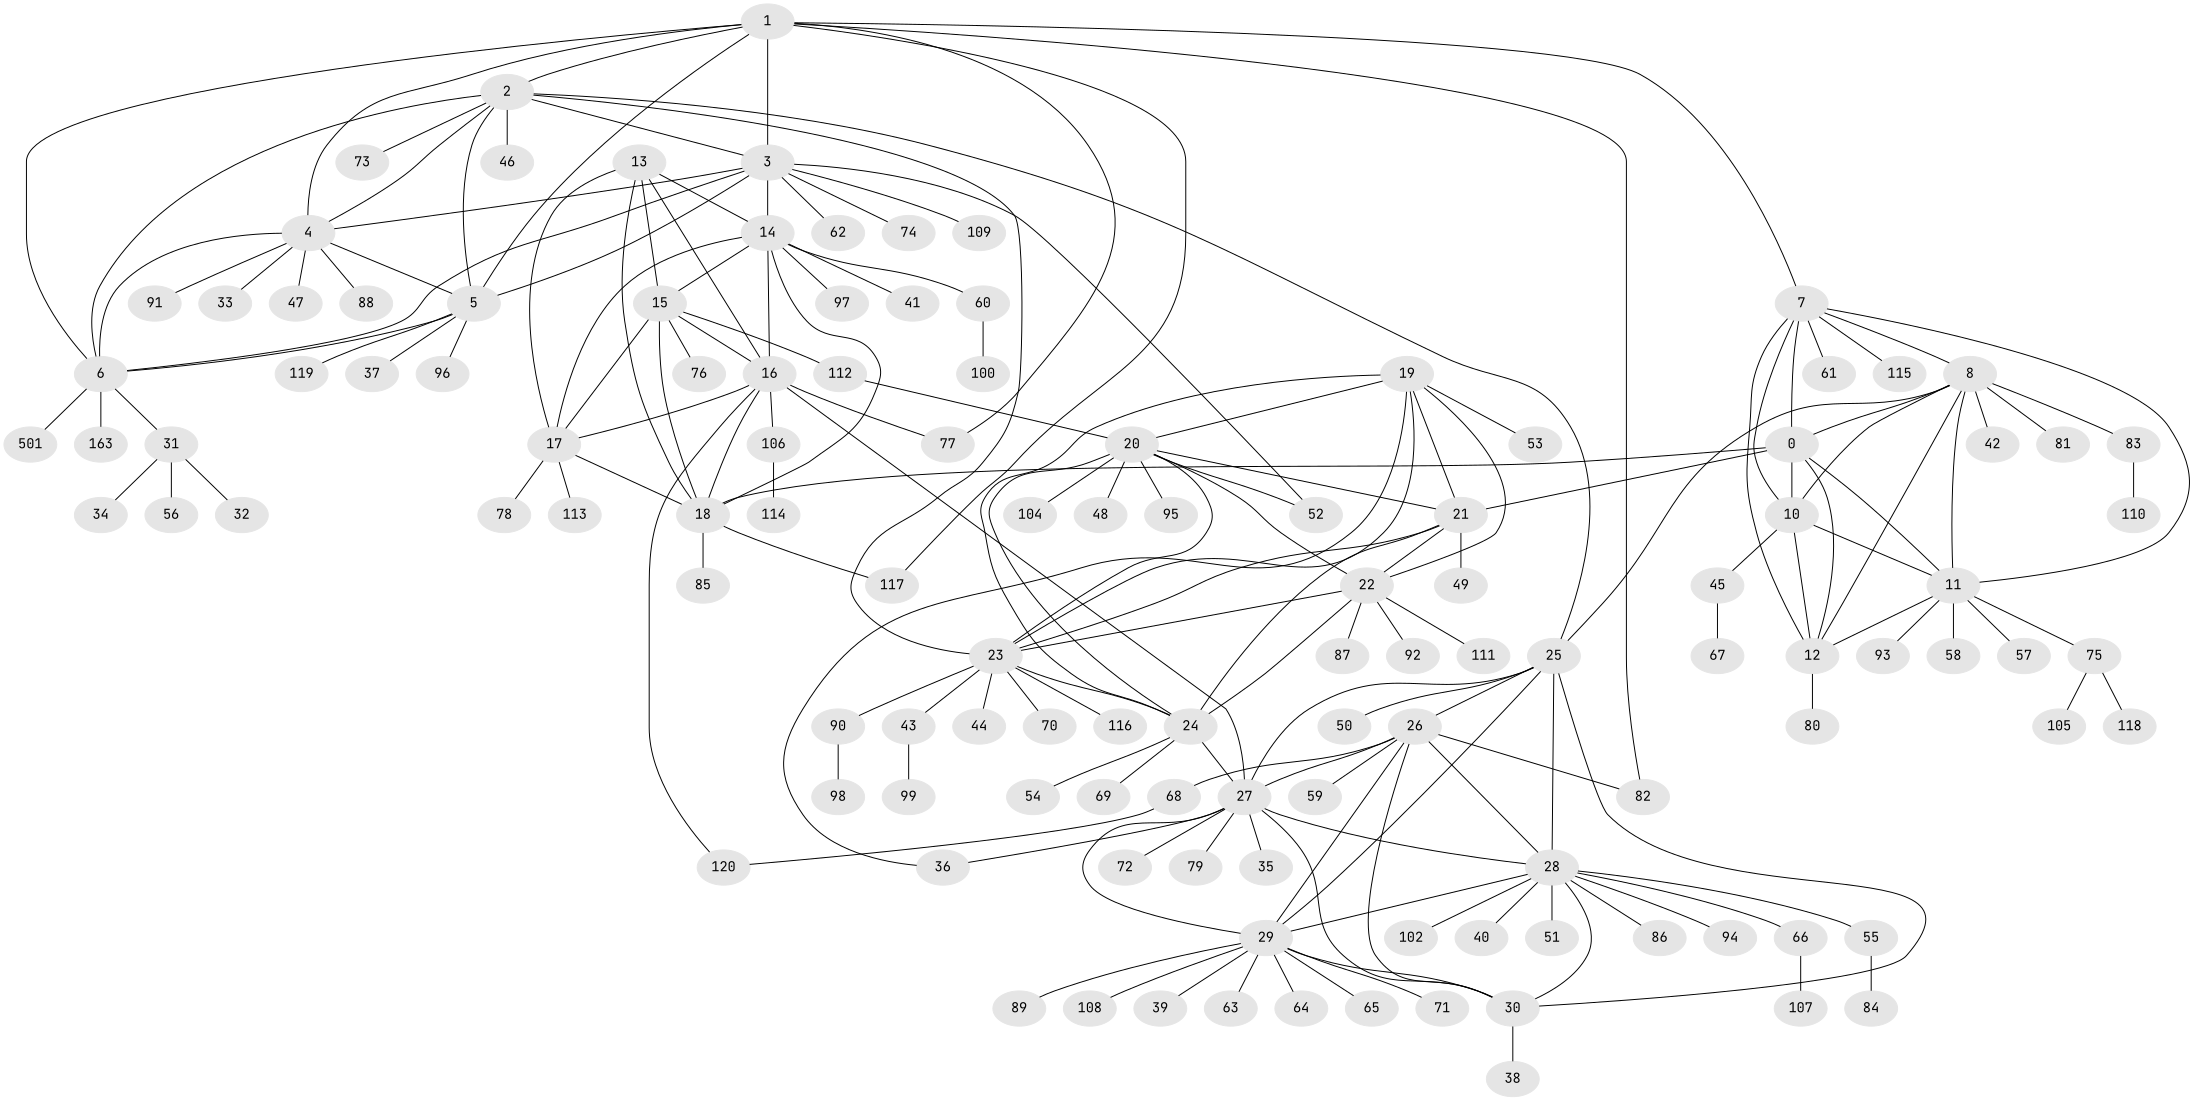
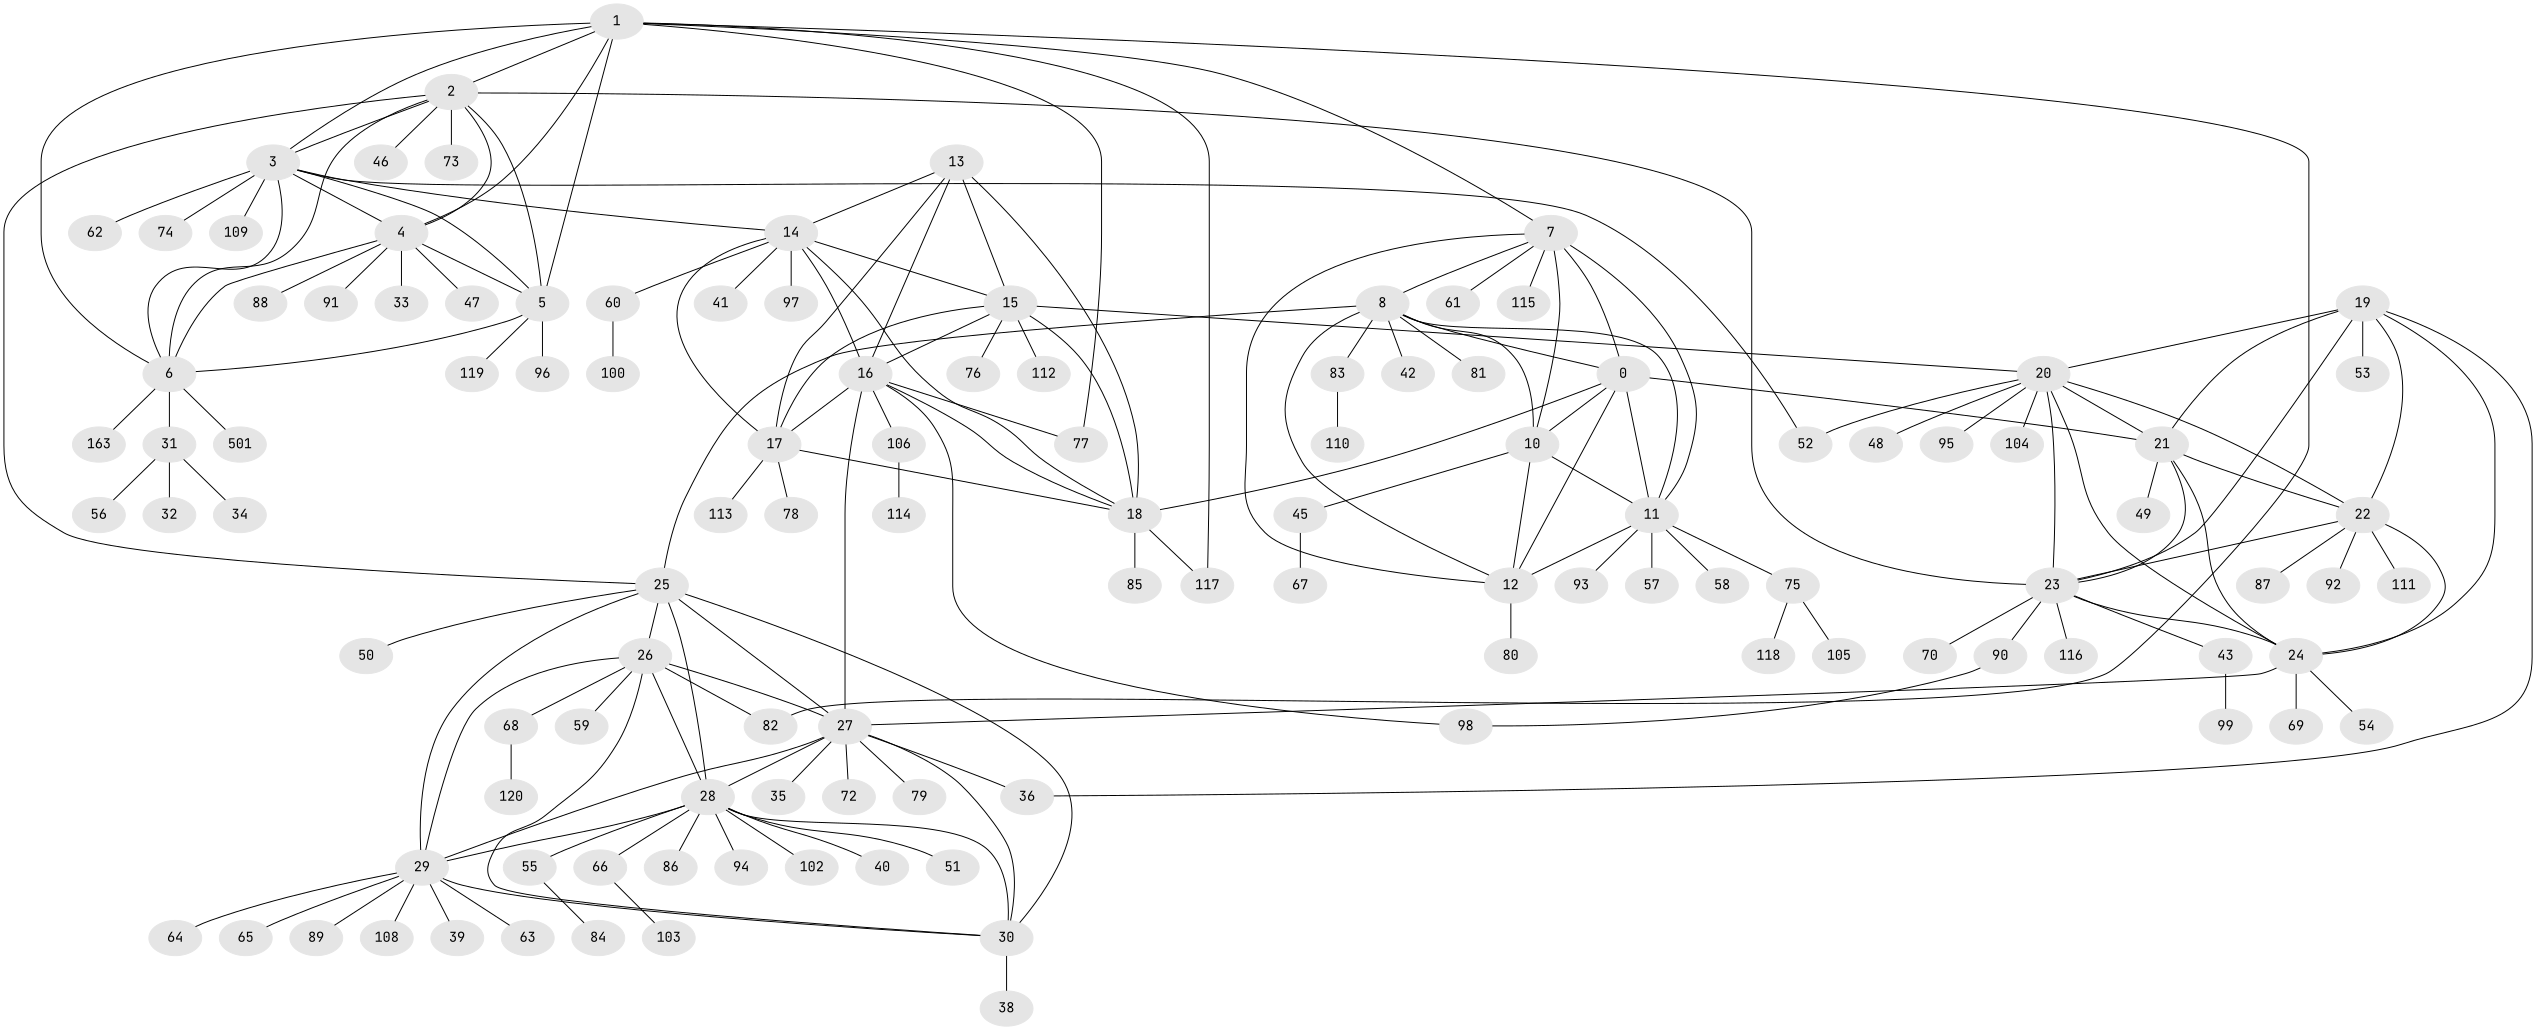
(372, 374) -> none
(986, 409) -> (1527, 339)
(649, 612) -> (1068, 669)
(979, 727) -> none
(1442, 1009) -> none
(1801, 1009) -> (669, 938)
